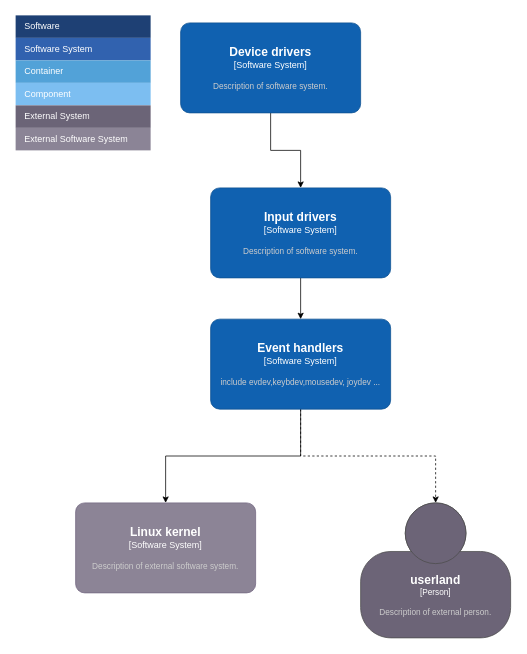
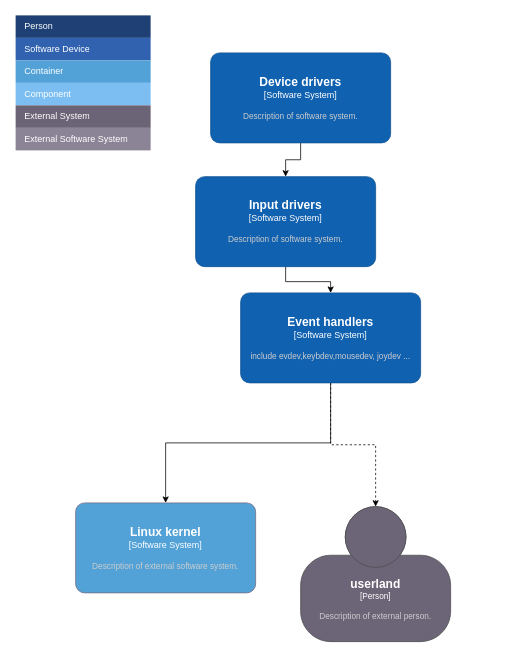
(45, 27) -> (39, 27)
(61, 49) -> (60, 49)
(270, 68) -> (300, 98)
(300, 233) -> (285, 222)
(300, 364) -> (330, 338)
(165, 548) -> (165, 548)
(435, 570) -> (375, 574)
